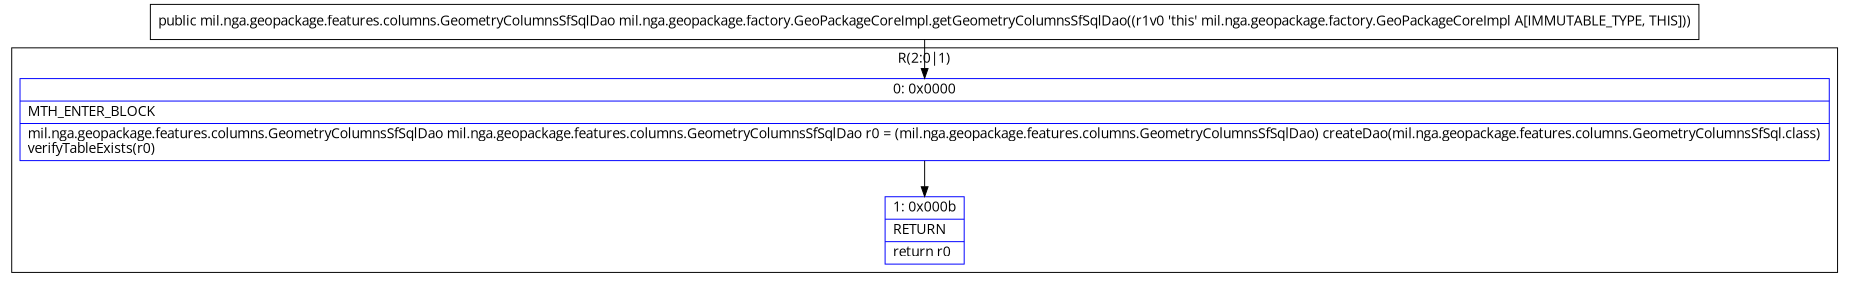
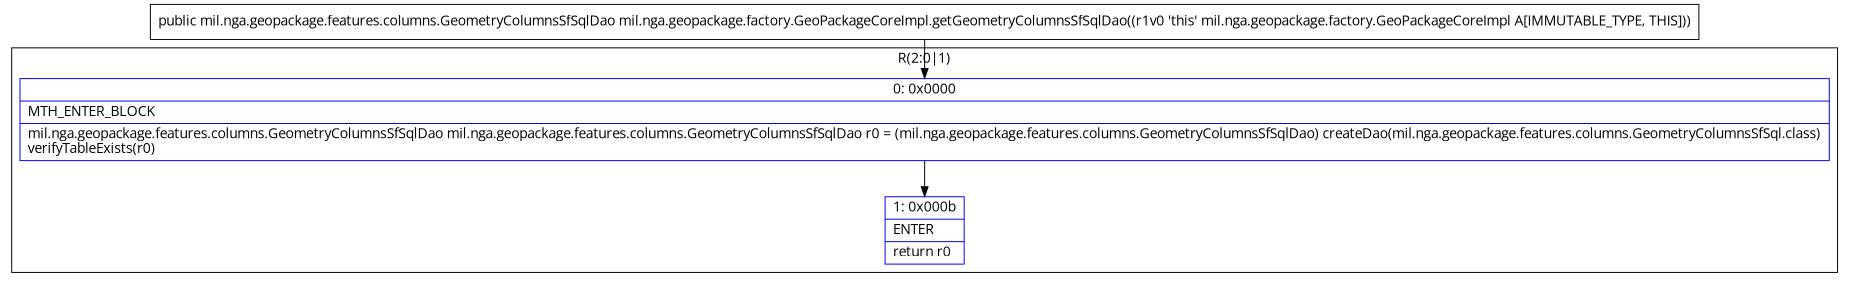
(920, 230) -> (914, 230)
